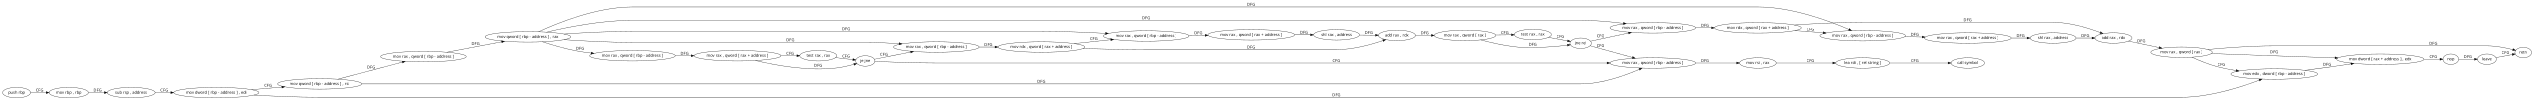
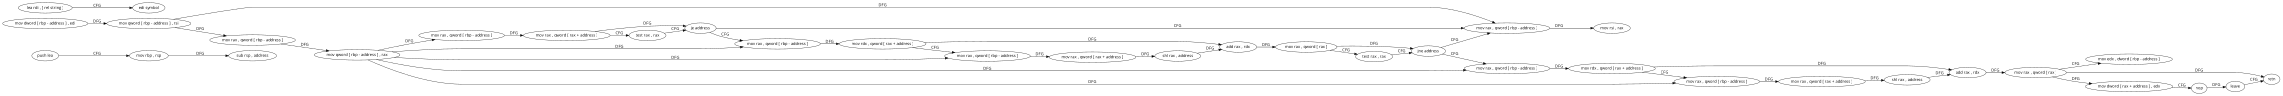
(1581, 43) -> (1428, 51)
(865, 61) -> (700, 28)
(1804, 63) -> none
(1968, 63) -> (149, 8)
(2328, 67) -> none
(268, 86) -> (97, 21)
(17, 93) -> (45, 56)
(69, 93) -> (149, 56)
(163, 93) -> none
(1258, 97) -> none
